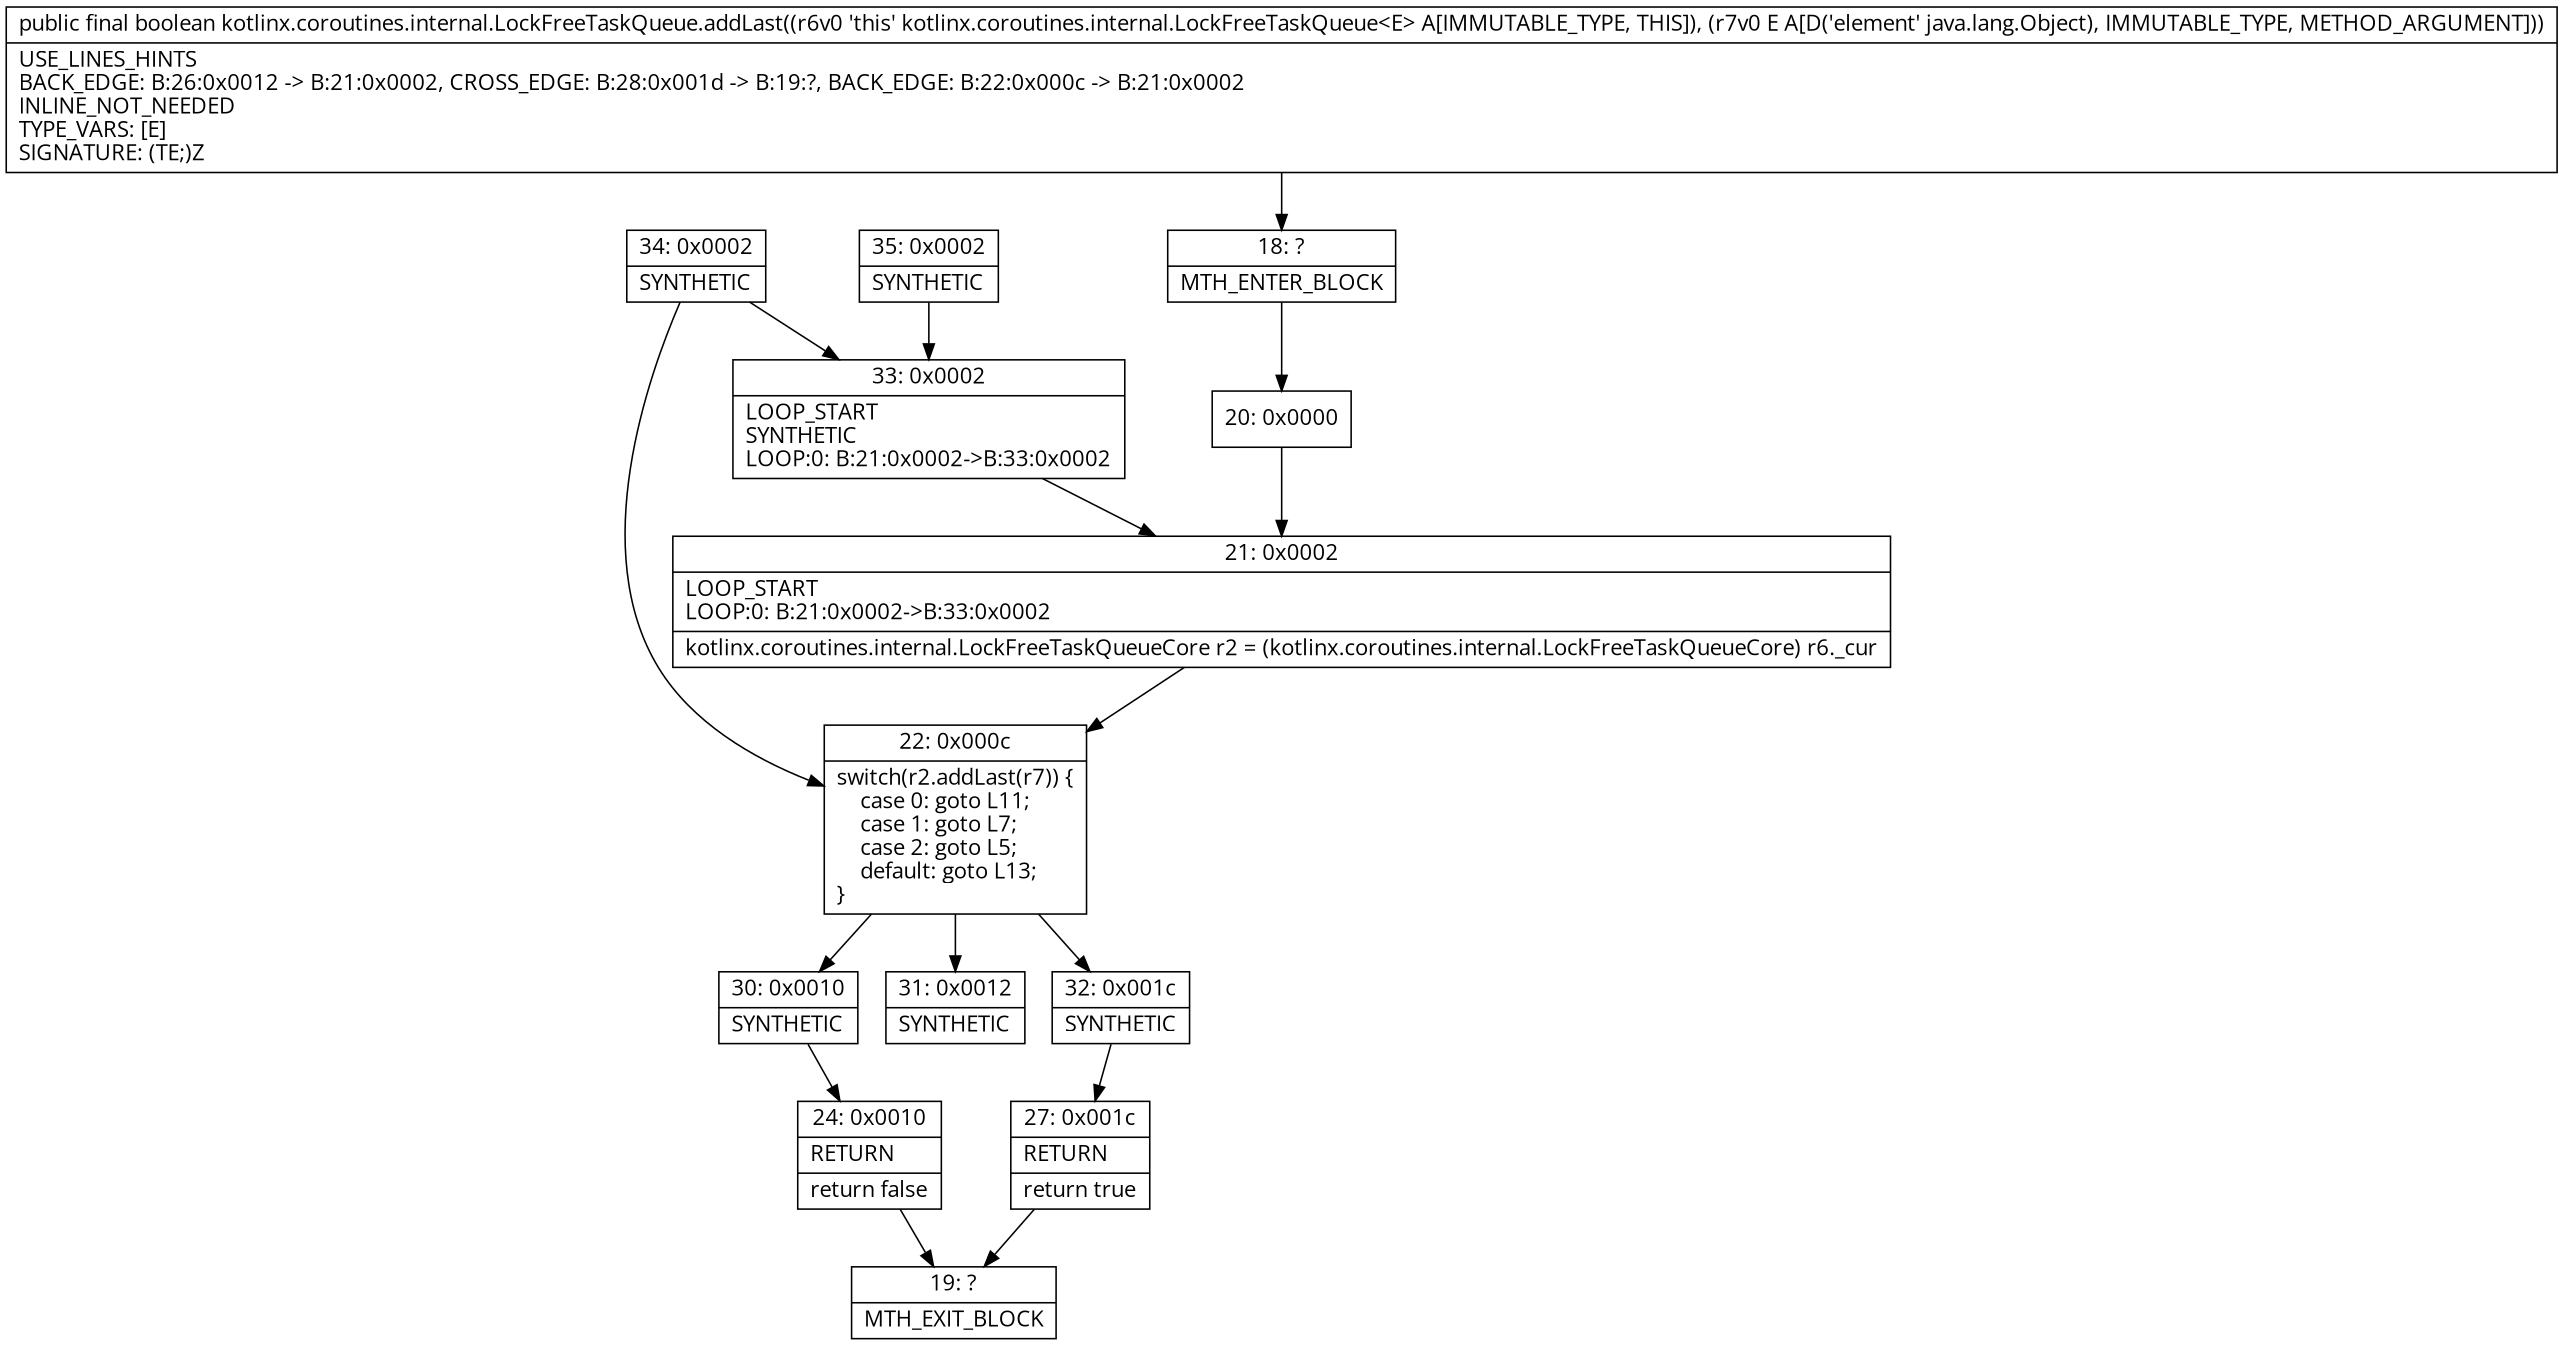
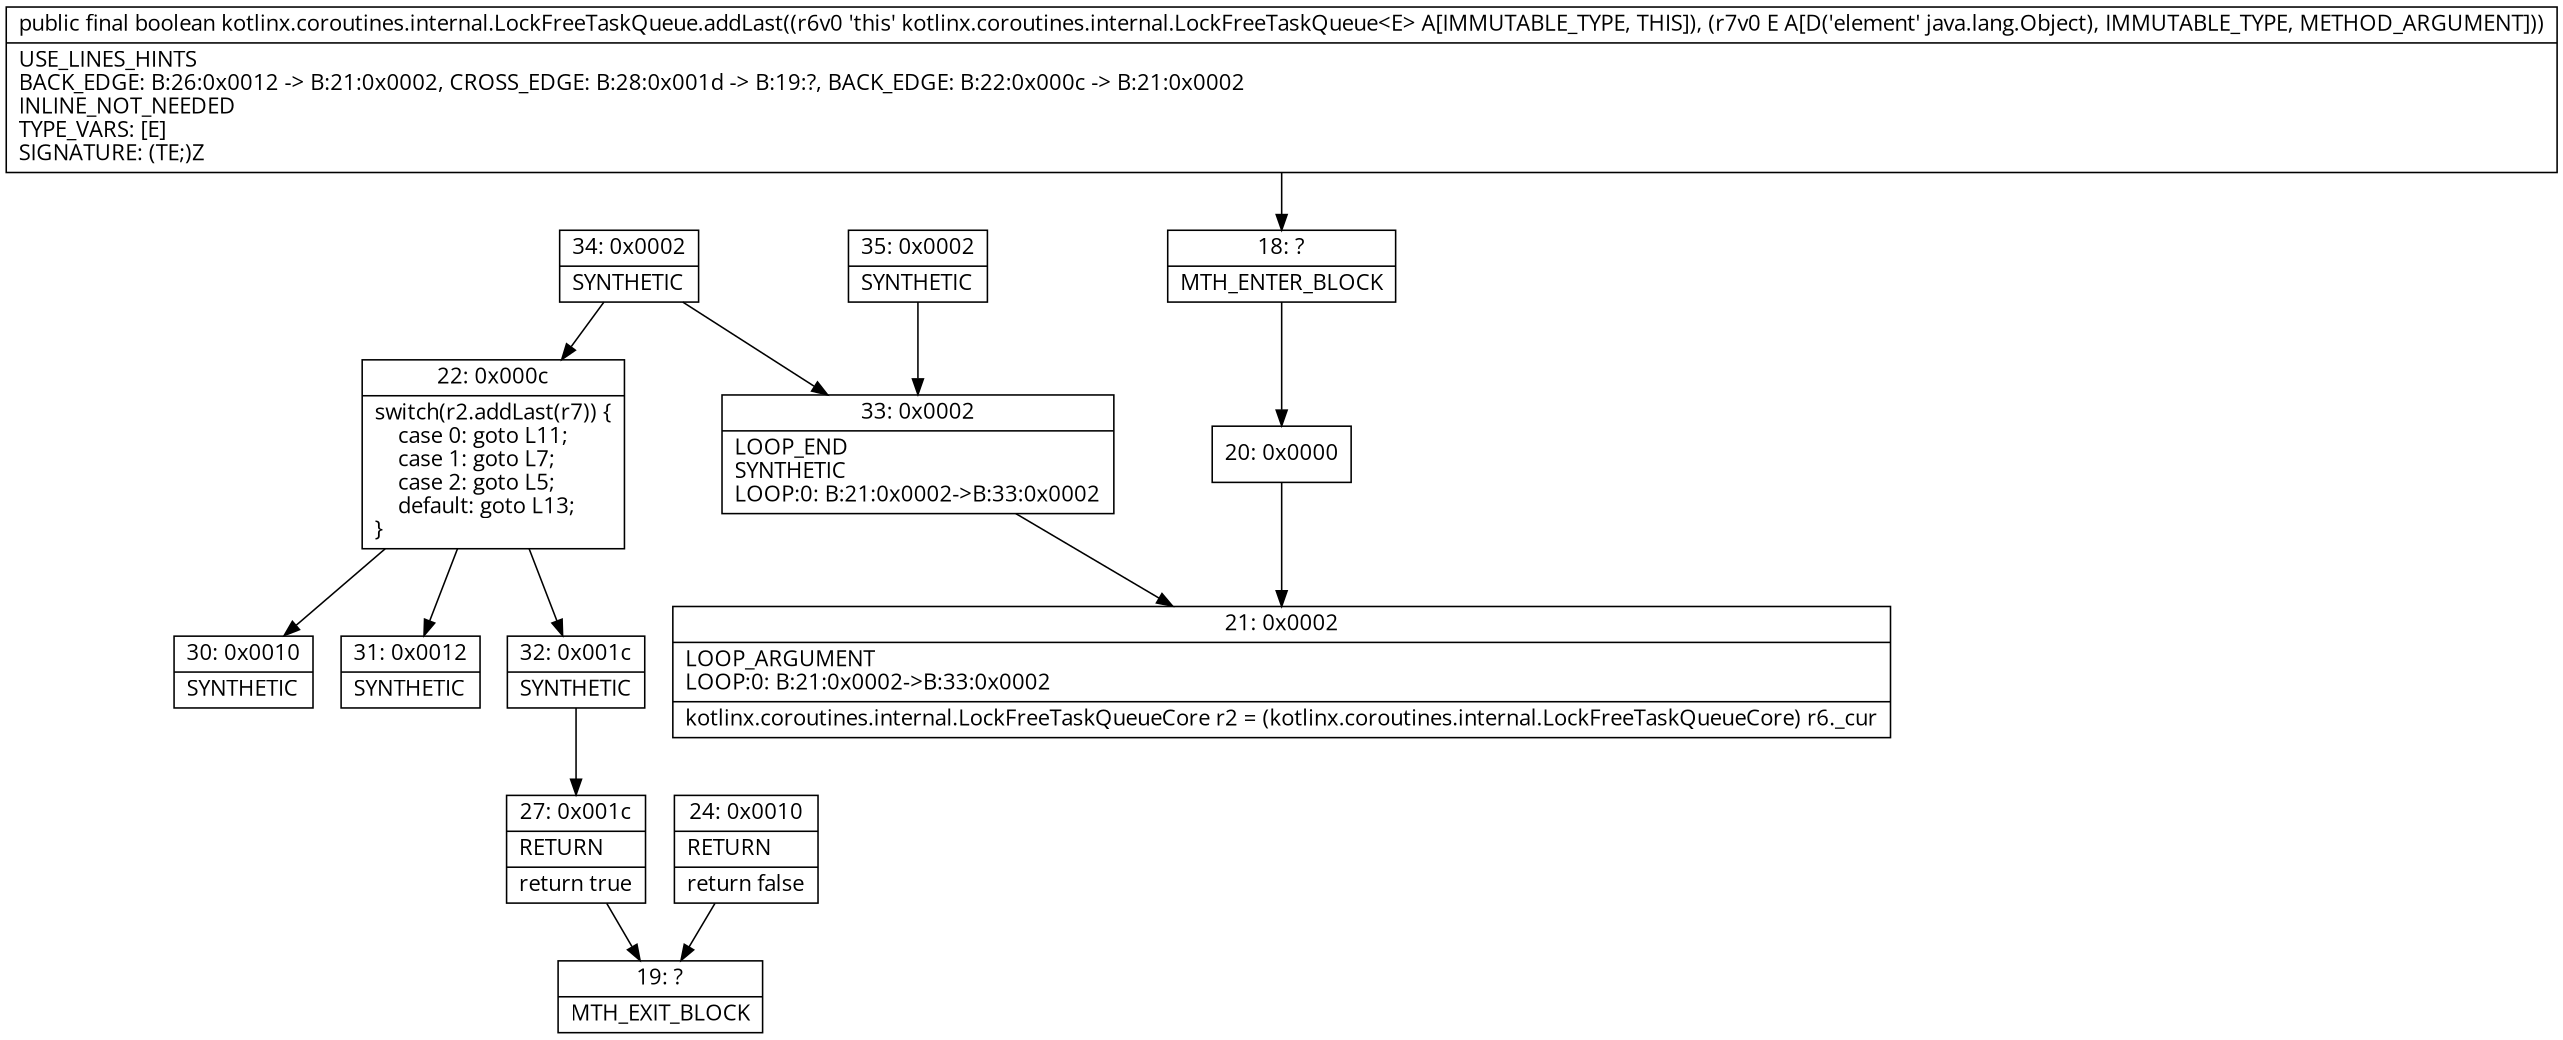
(812, 413) -> (791, 448)
(752, 589) -> (781, 660)
(1142, 695) -> none
(820, 1066) -> none
